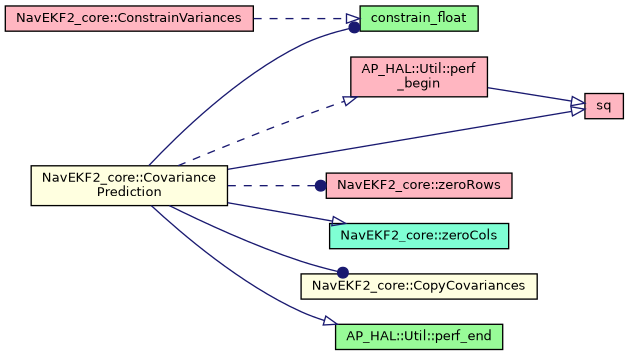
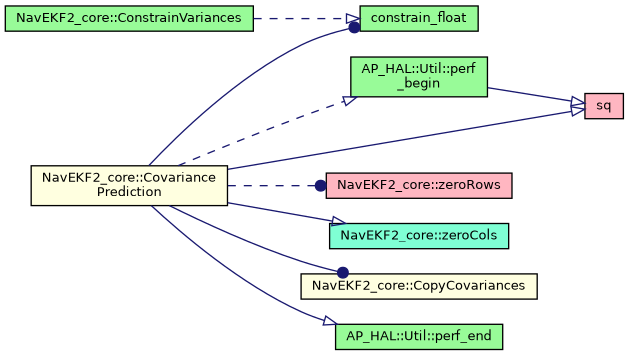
(129, 19) -> (129, 19)
(419, 77) -> (419, 77)
